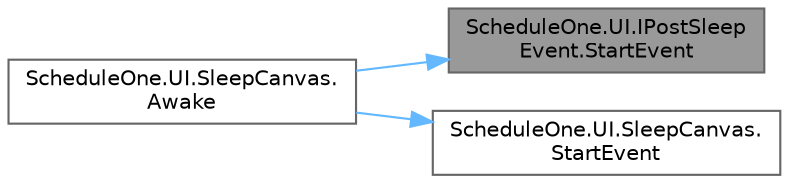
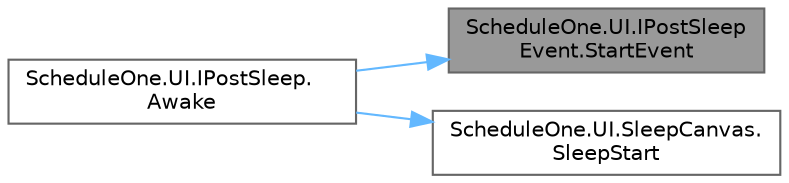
(182, 92) -> (182, 92)
(607, 143) -> (607, 143)
